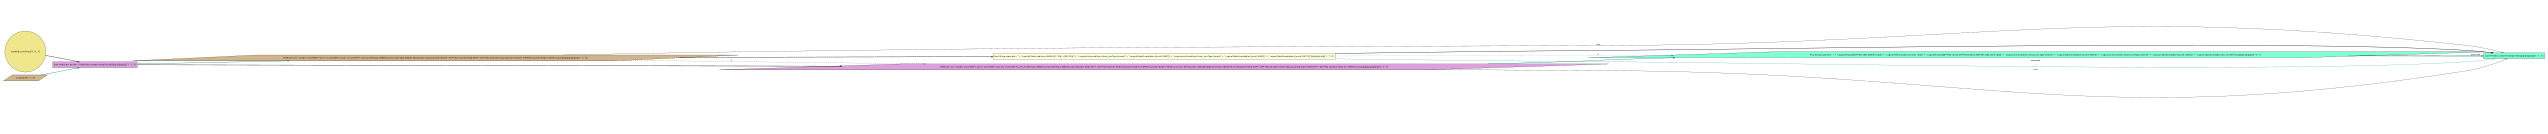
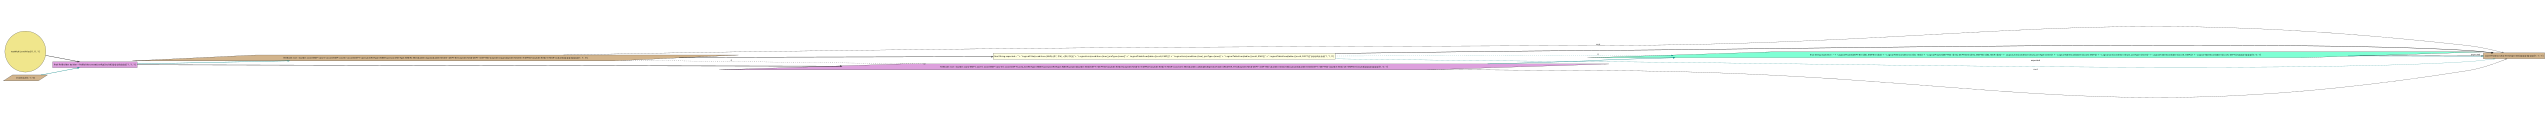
(2514, 56) -> (2514, 56)
